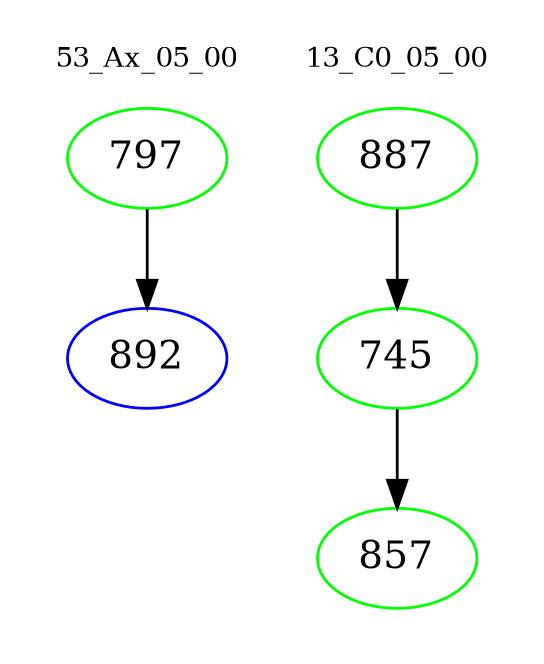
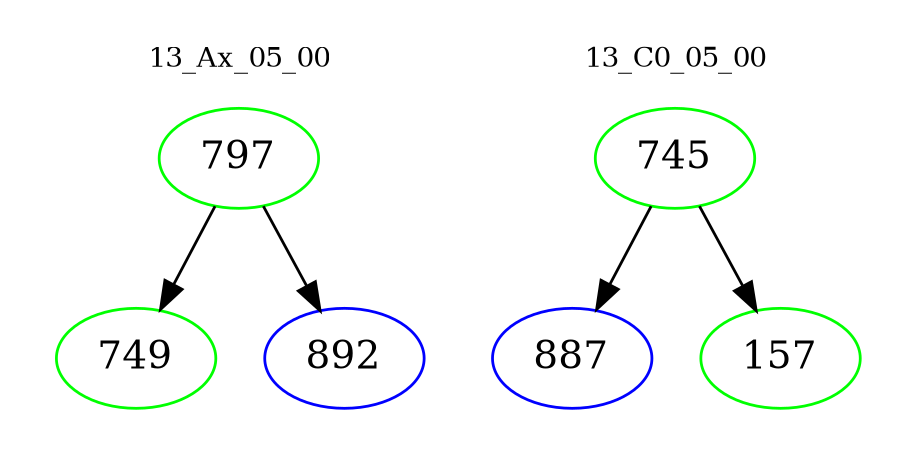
(147, 60) -> (240, 60)
(397, 158) -> (572, 358)
(397, 245) -> (630, 245)
none -> (136, 358)
(397, 558) -> (781, 358)
